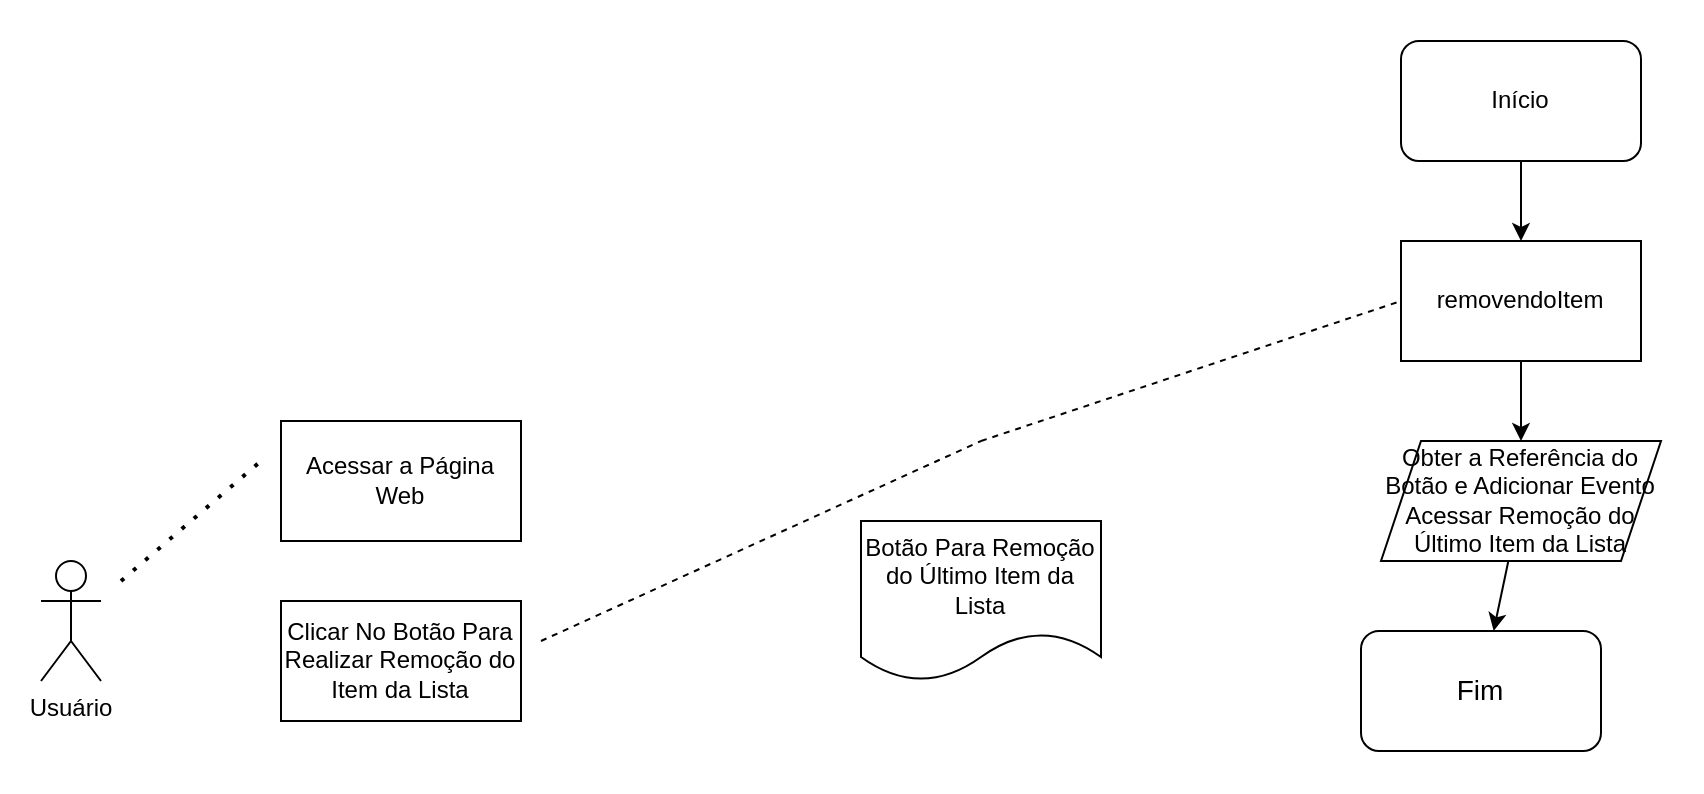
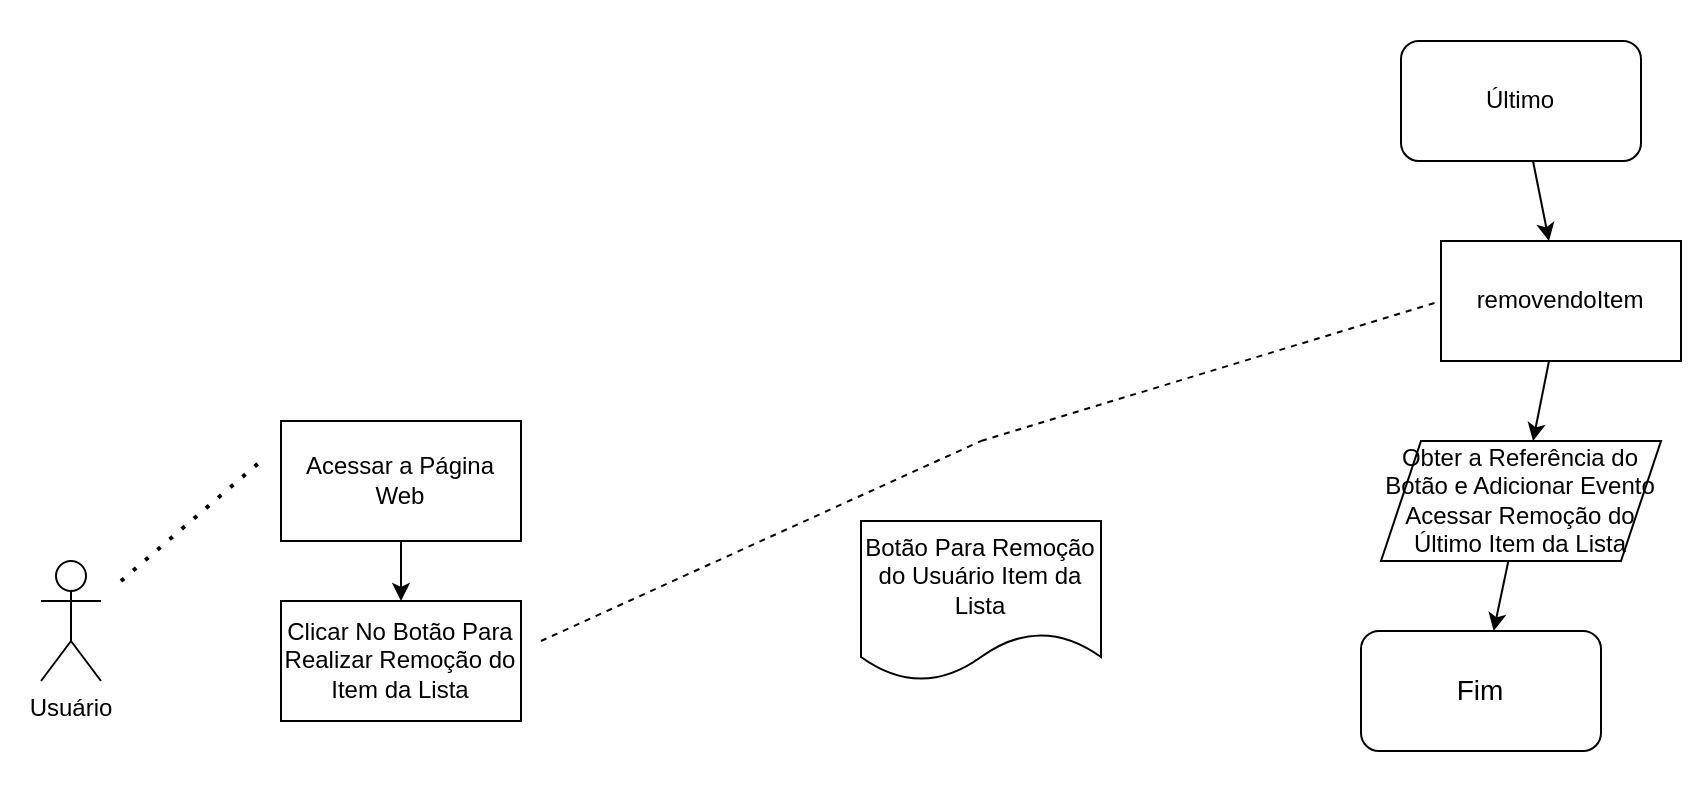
(1521, 101) -> (1521, 101)
(1521, 301) -> (1561, 301)
none -> (401, 564)
(981, 577) -> (981, 577)
